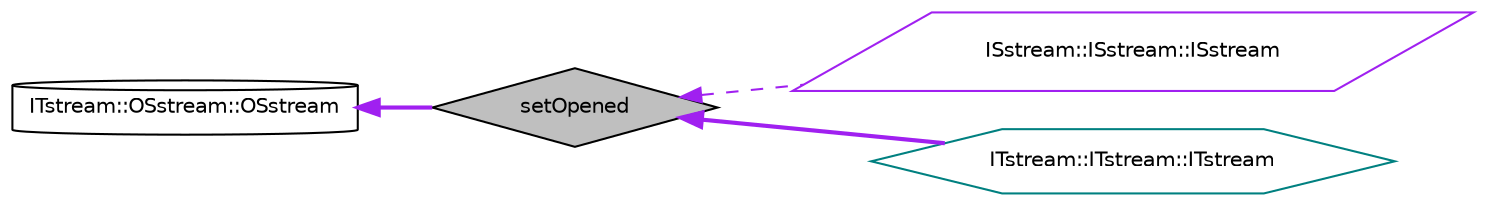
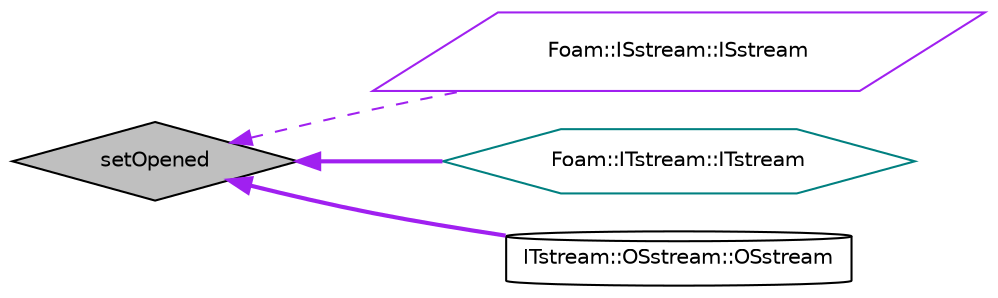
(1133, 52) -> (679, 52)
(406, 108) -> (377, 214)
(1133, 161) -> (679, 161)
